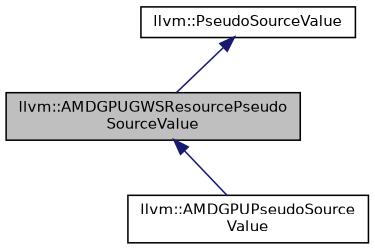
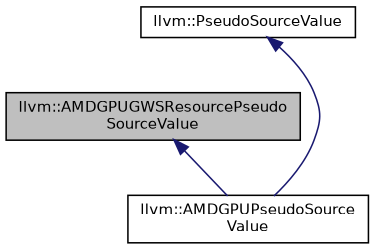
(199, 71) -> (319, 122)
